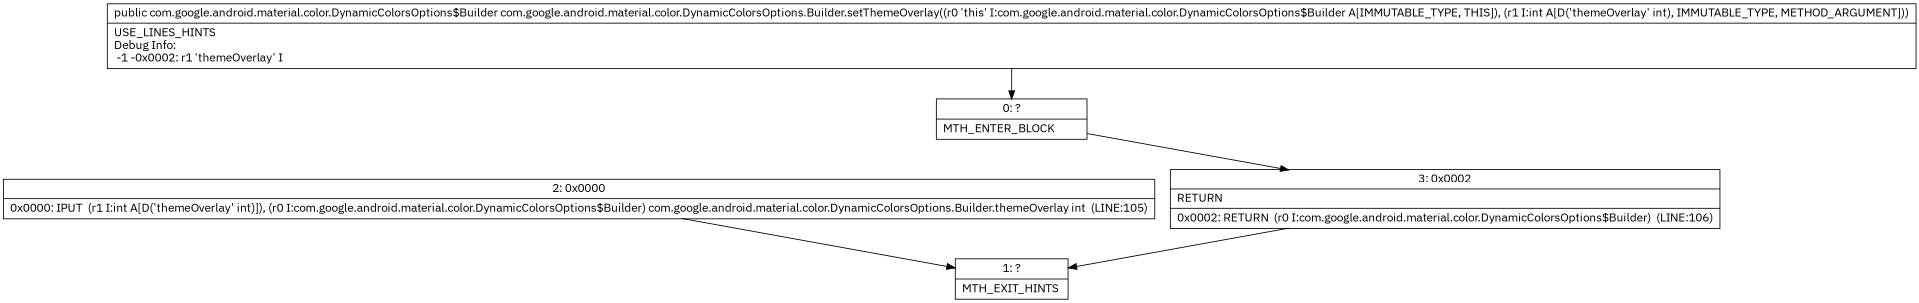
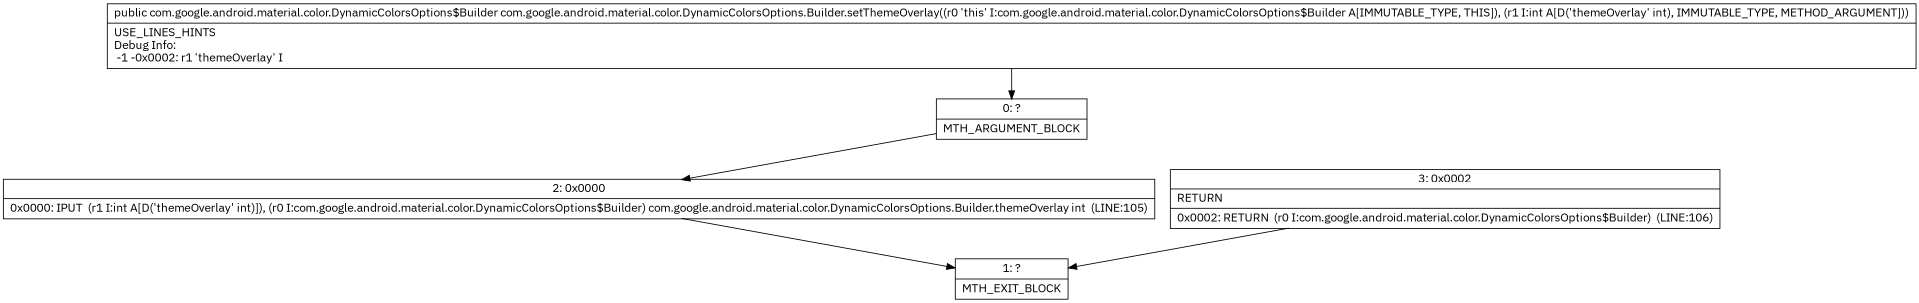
(999, 129) -> (1012, 129)
(1184, 151) -> (813, 156)
(1010, 289) -> (1012, 289)
